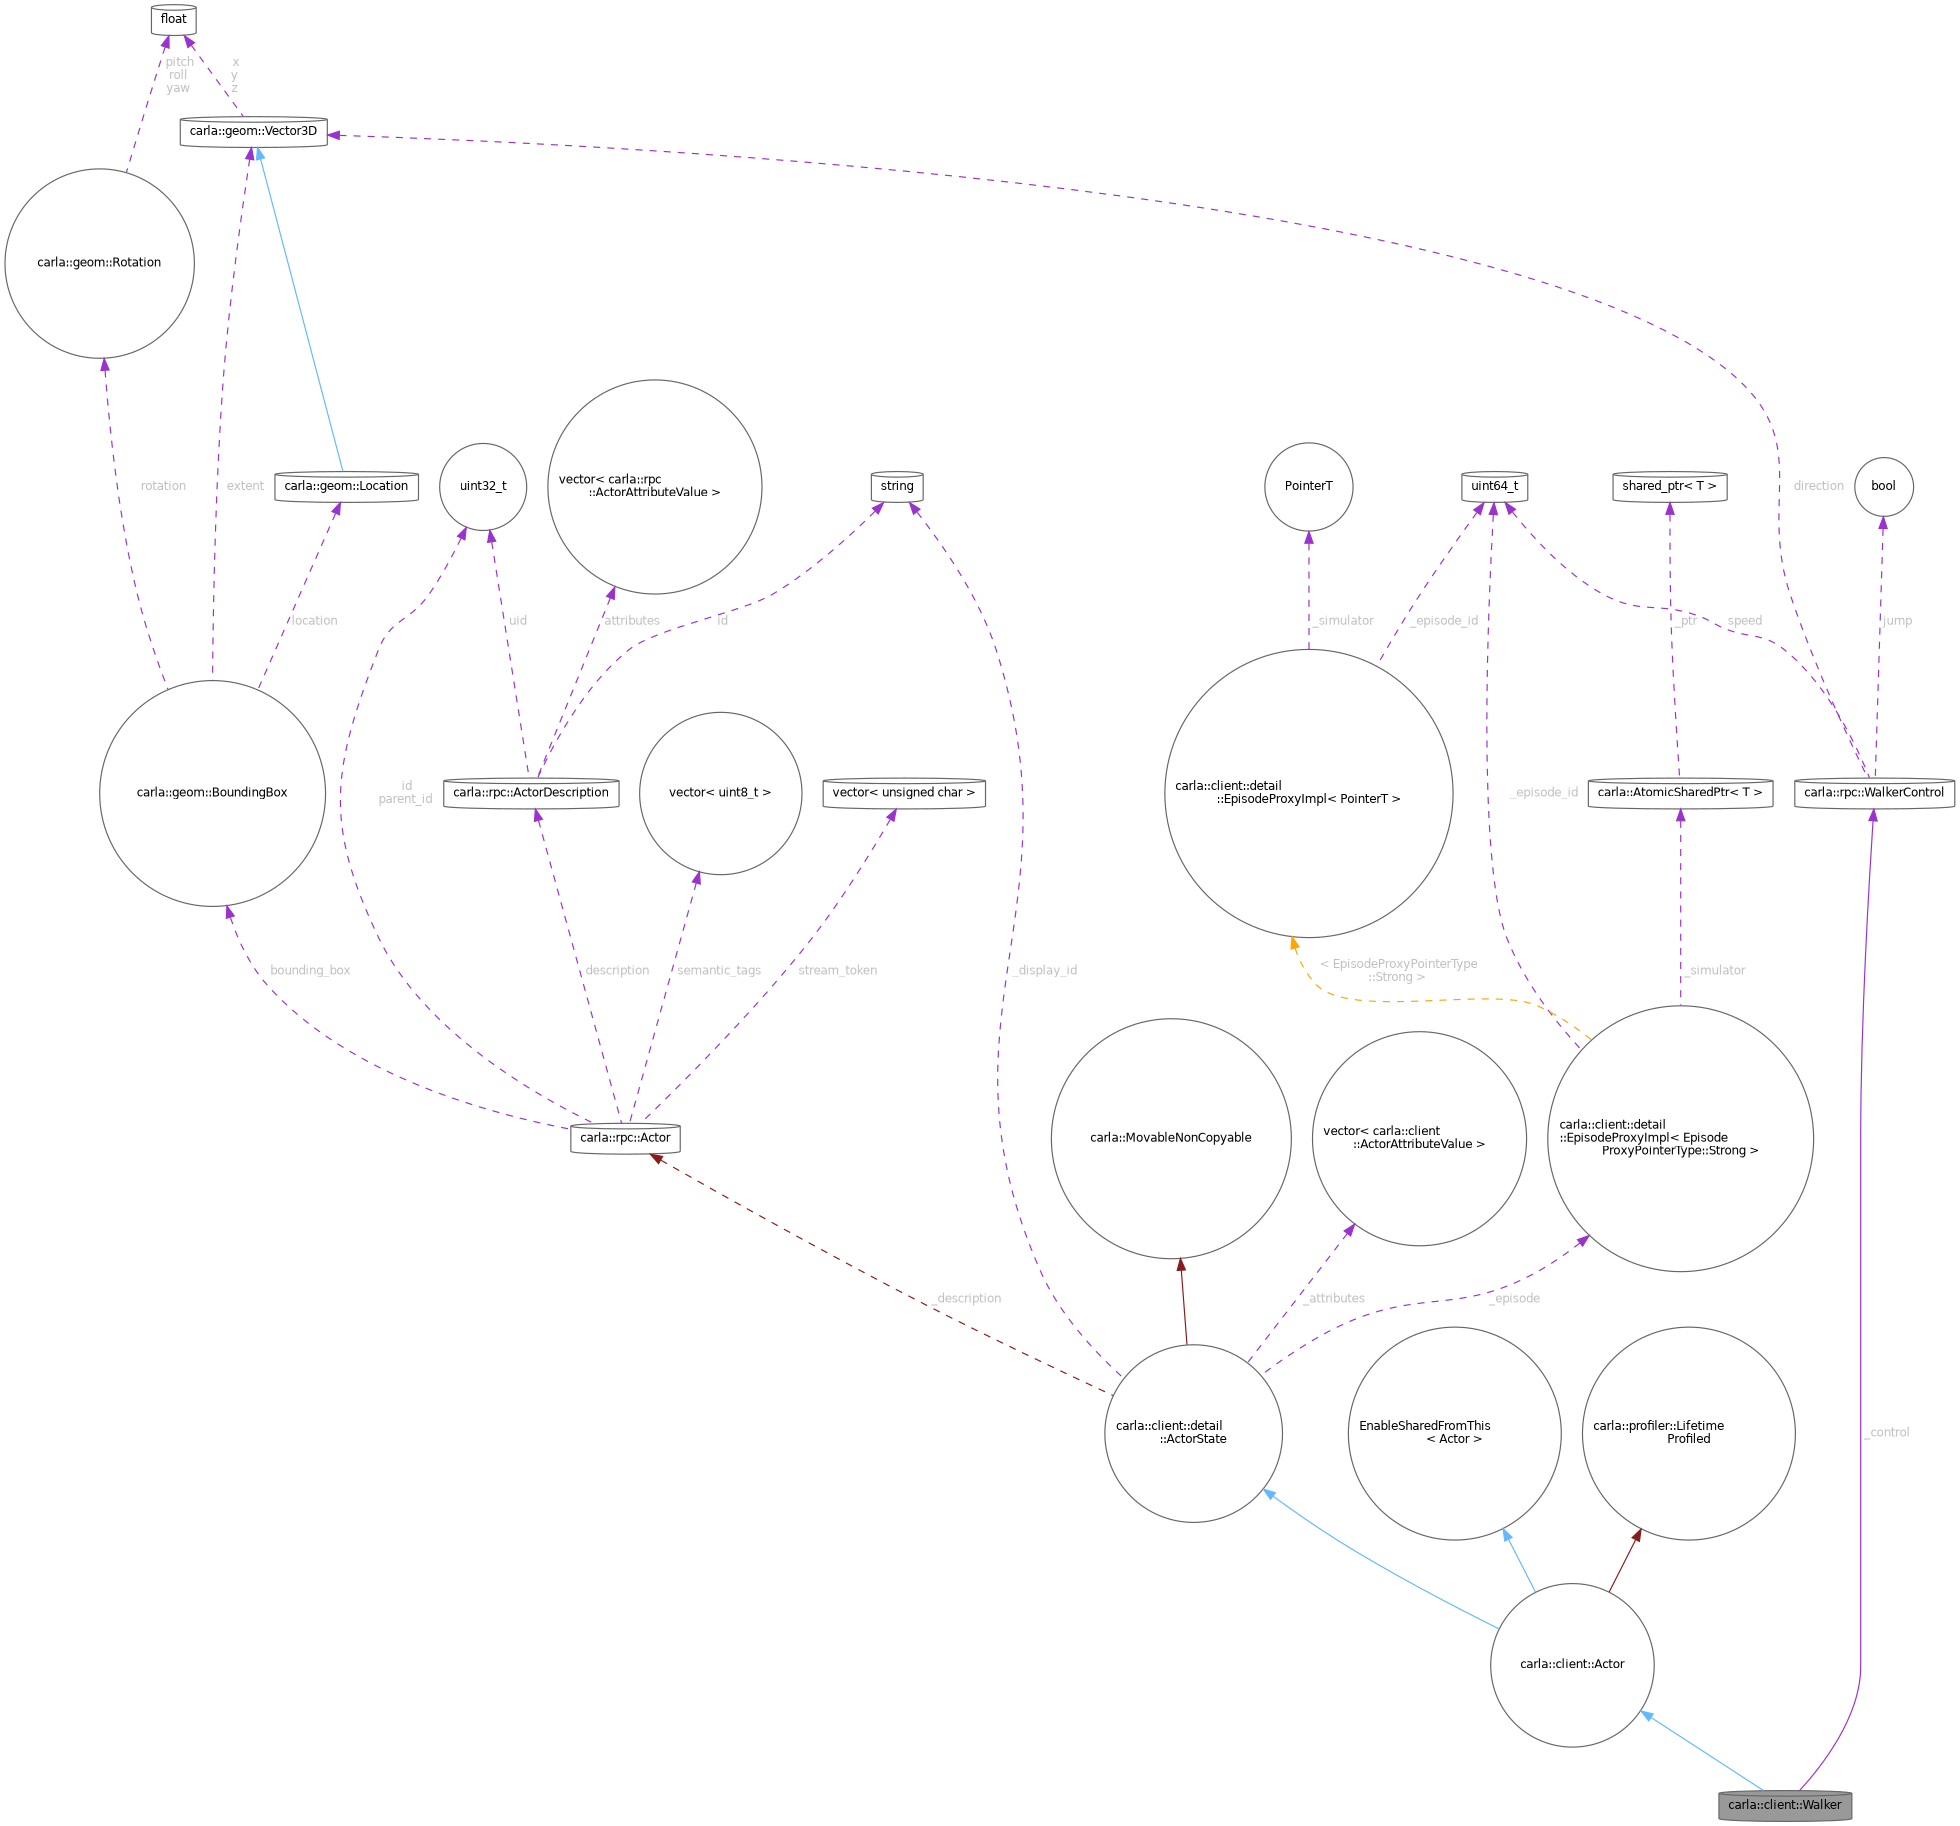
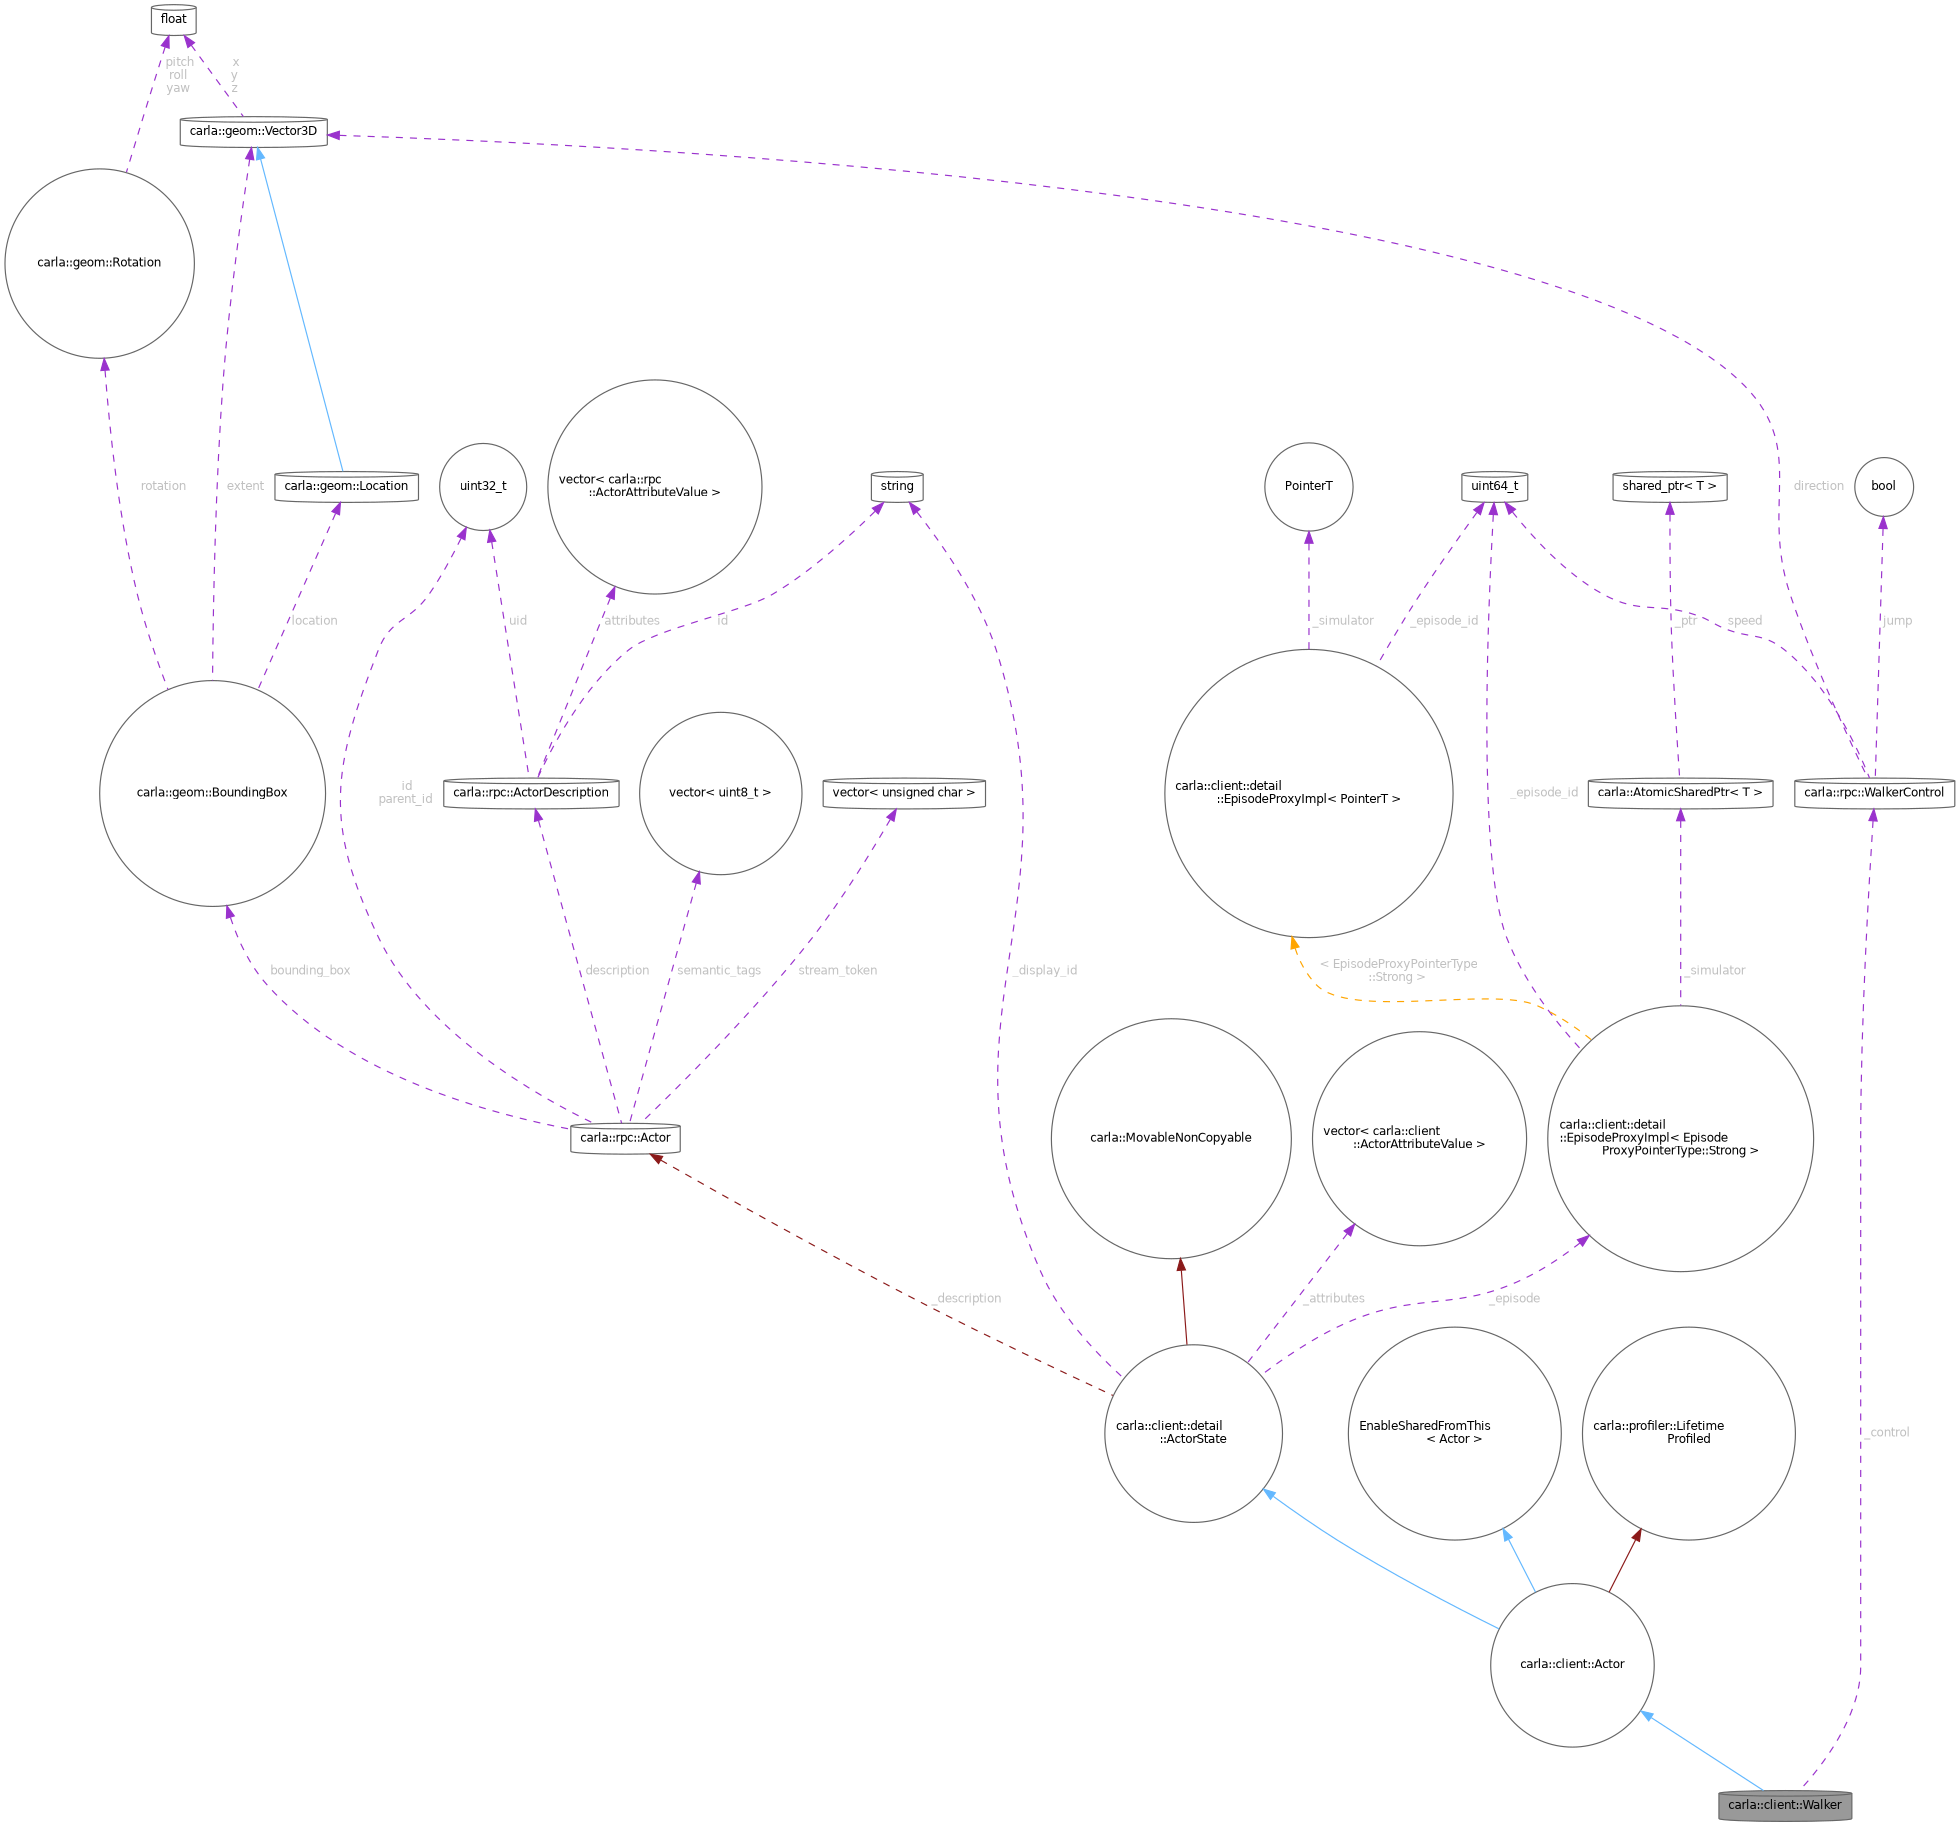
(1861, 1314) -> (1861, 1314)
